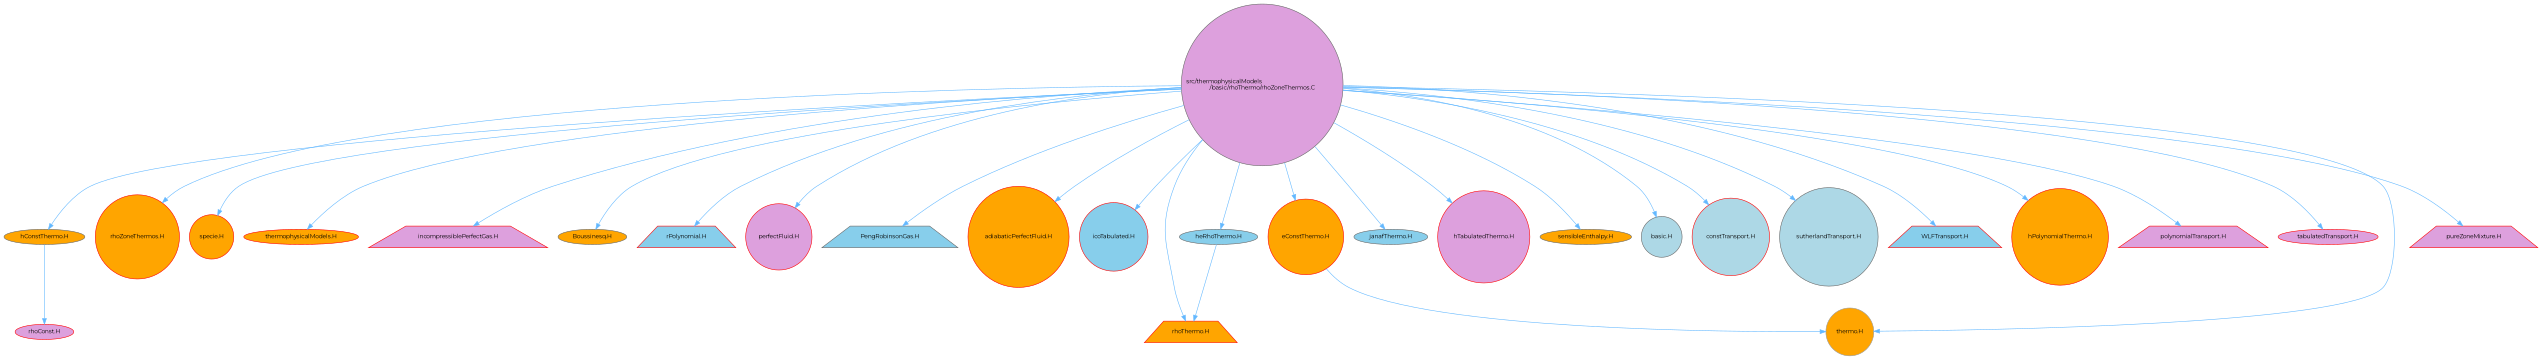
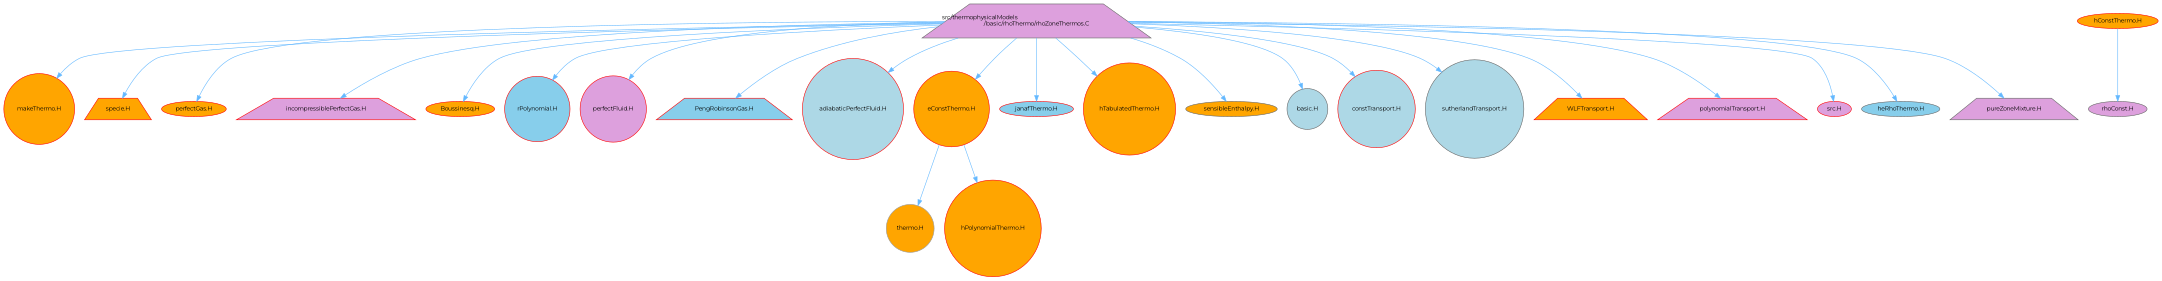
(1262, 85) -> (1037, 21)
(606, 122) -> none
(1739, 128) -> (970, 161)
(2173, 133) -> none
(44, 237) -> (2118, 21)
(137, 237) -> (39, 109)
(212, 237) -> (118, 109)
(301, 237) -> (194, 109)
(592, 237) -> (460, 109)
(686, 237) -> (537, 109)
(890, 237) -> (724, 109)
(1019, 237) -> (853, 109)
(1114, 237) -> none
(1391, 237) -> (1037, 109)
(1484, 237) -> (1129, 109)
(1945, 237) -> (1591, 109)
(2328, 237) -> (1834, 109)
(2474, 237) -> (2014, 109)
(44, 332) -> (2118, 109)
(1191, 332) -> none
